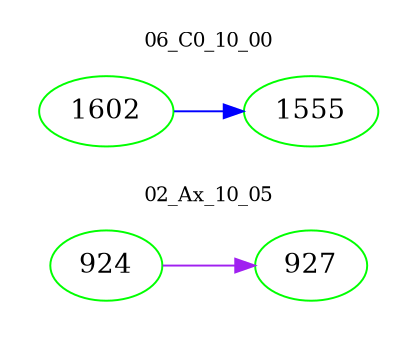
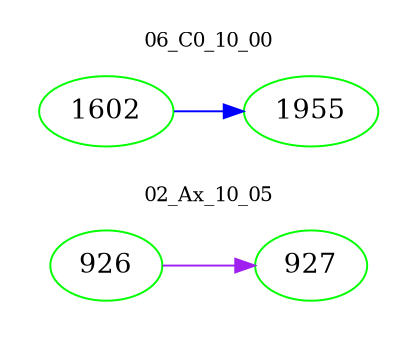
(311, 111) -> (311, 111)
(106, 266) -> (106, 266)
